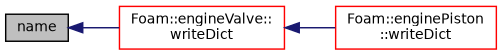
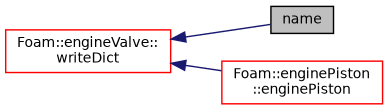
(101, 28) -> (228, 31)
(416, 28) -> (302, 82)
